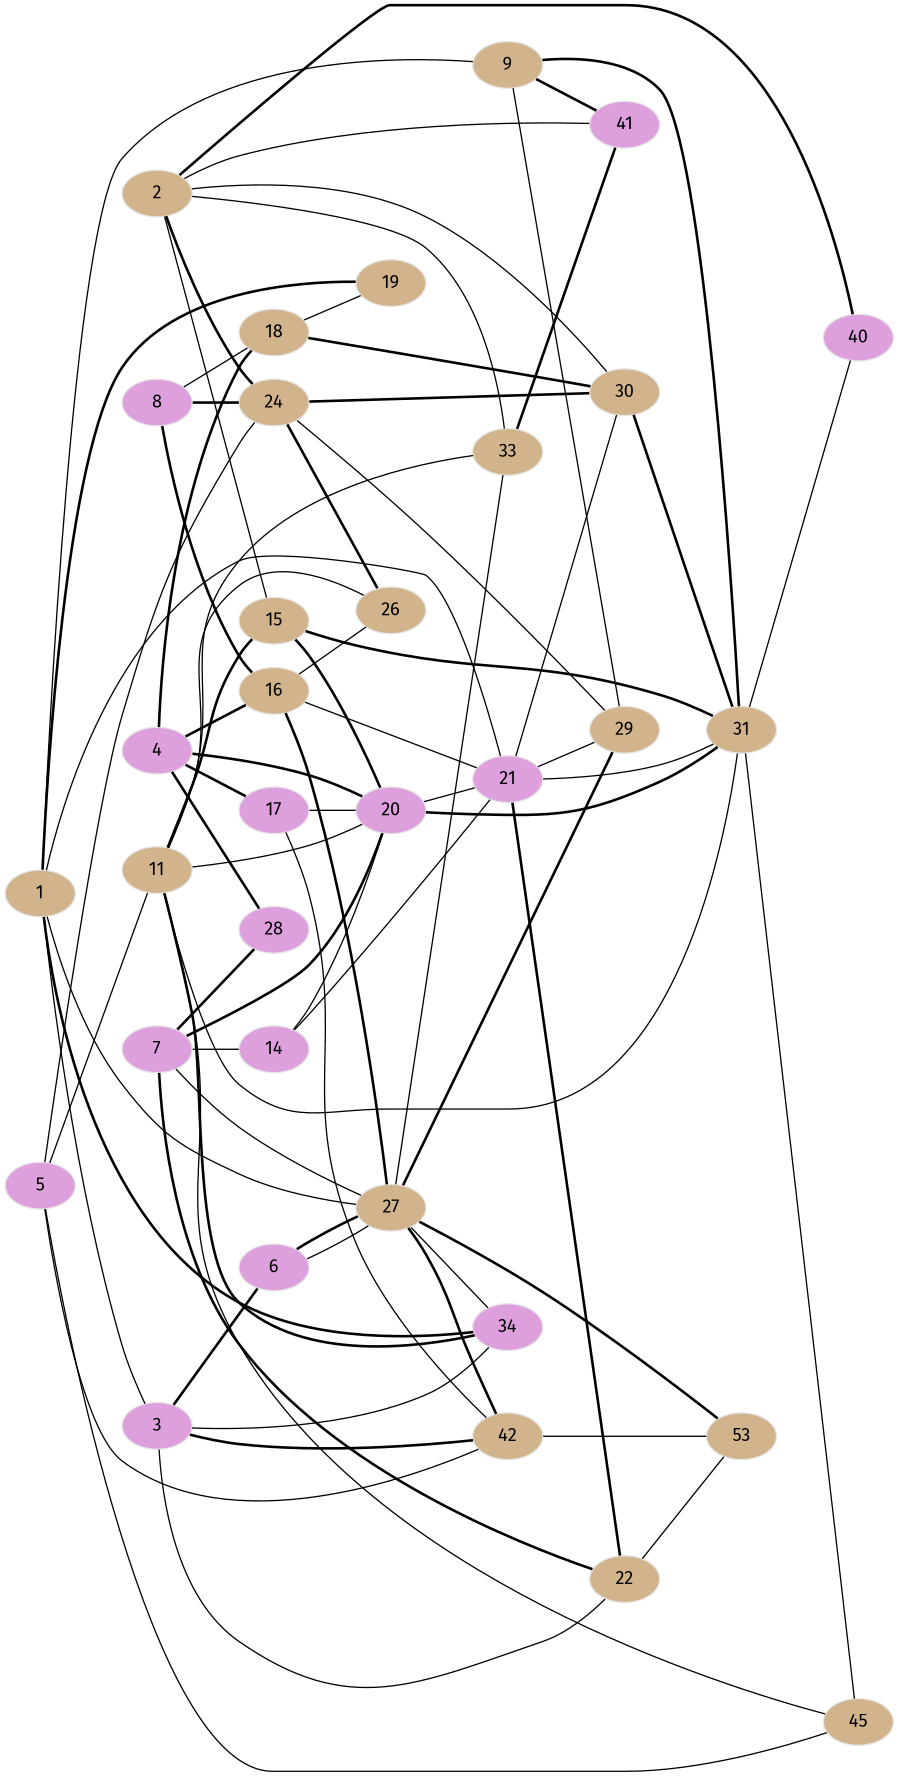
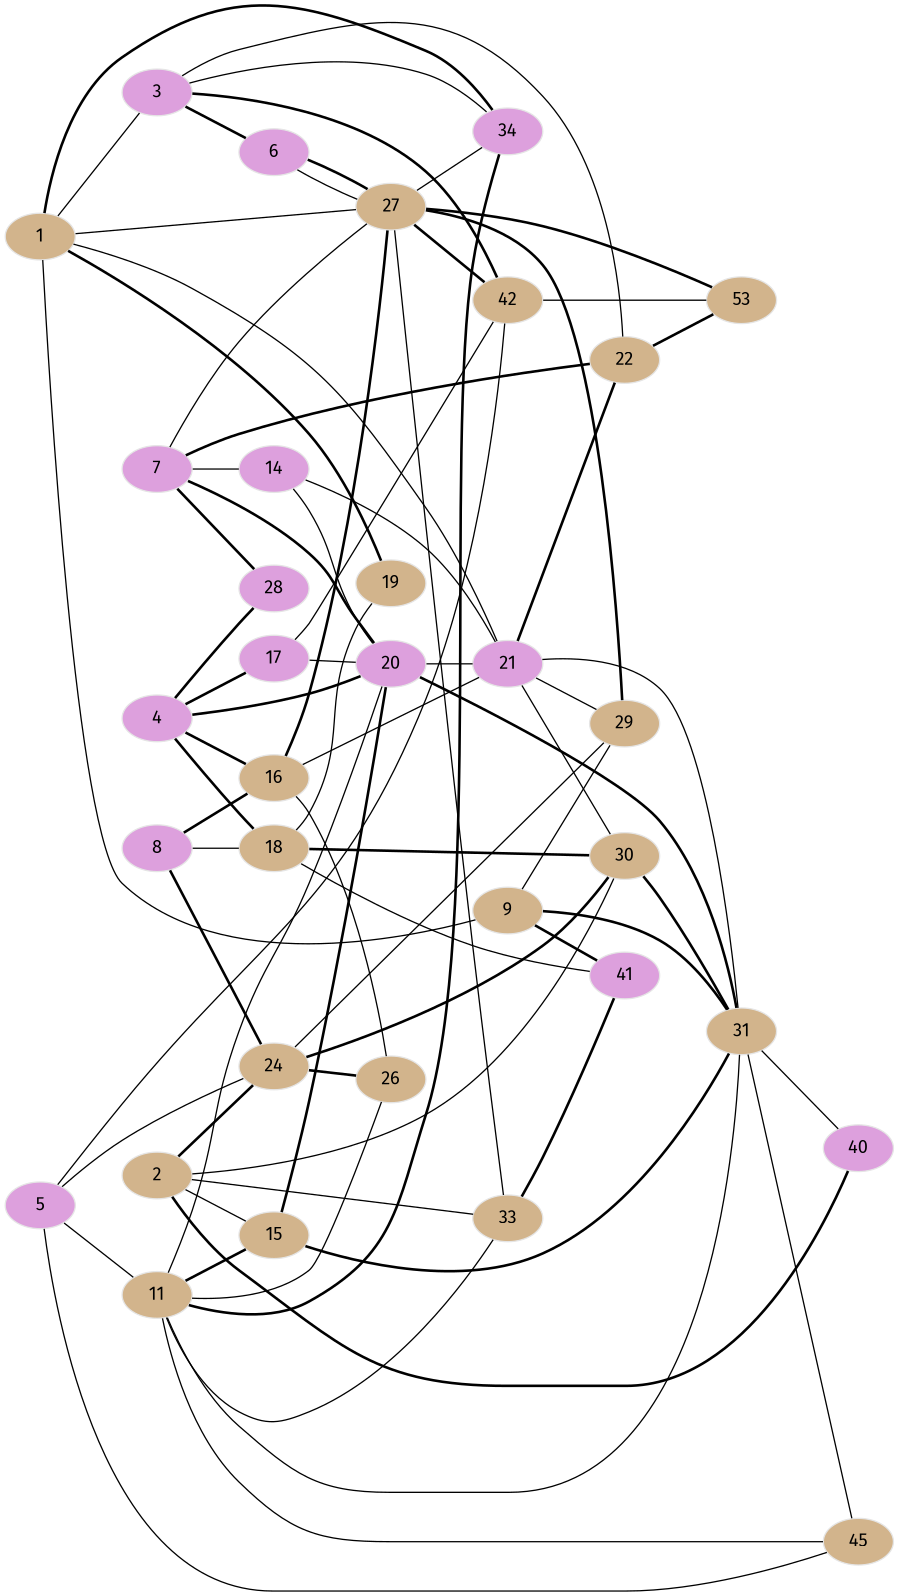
(383, 131) -> (462, 942)
(683, 1508) -> (683, 330)
